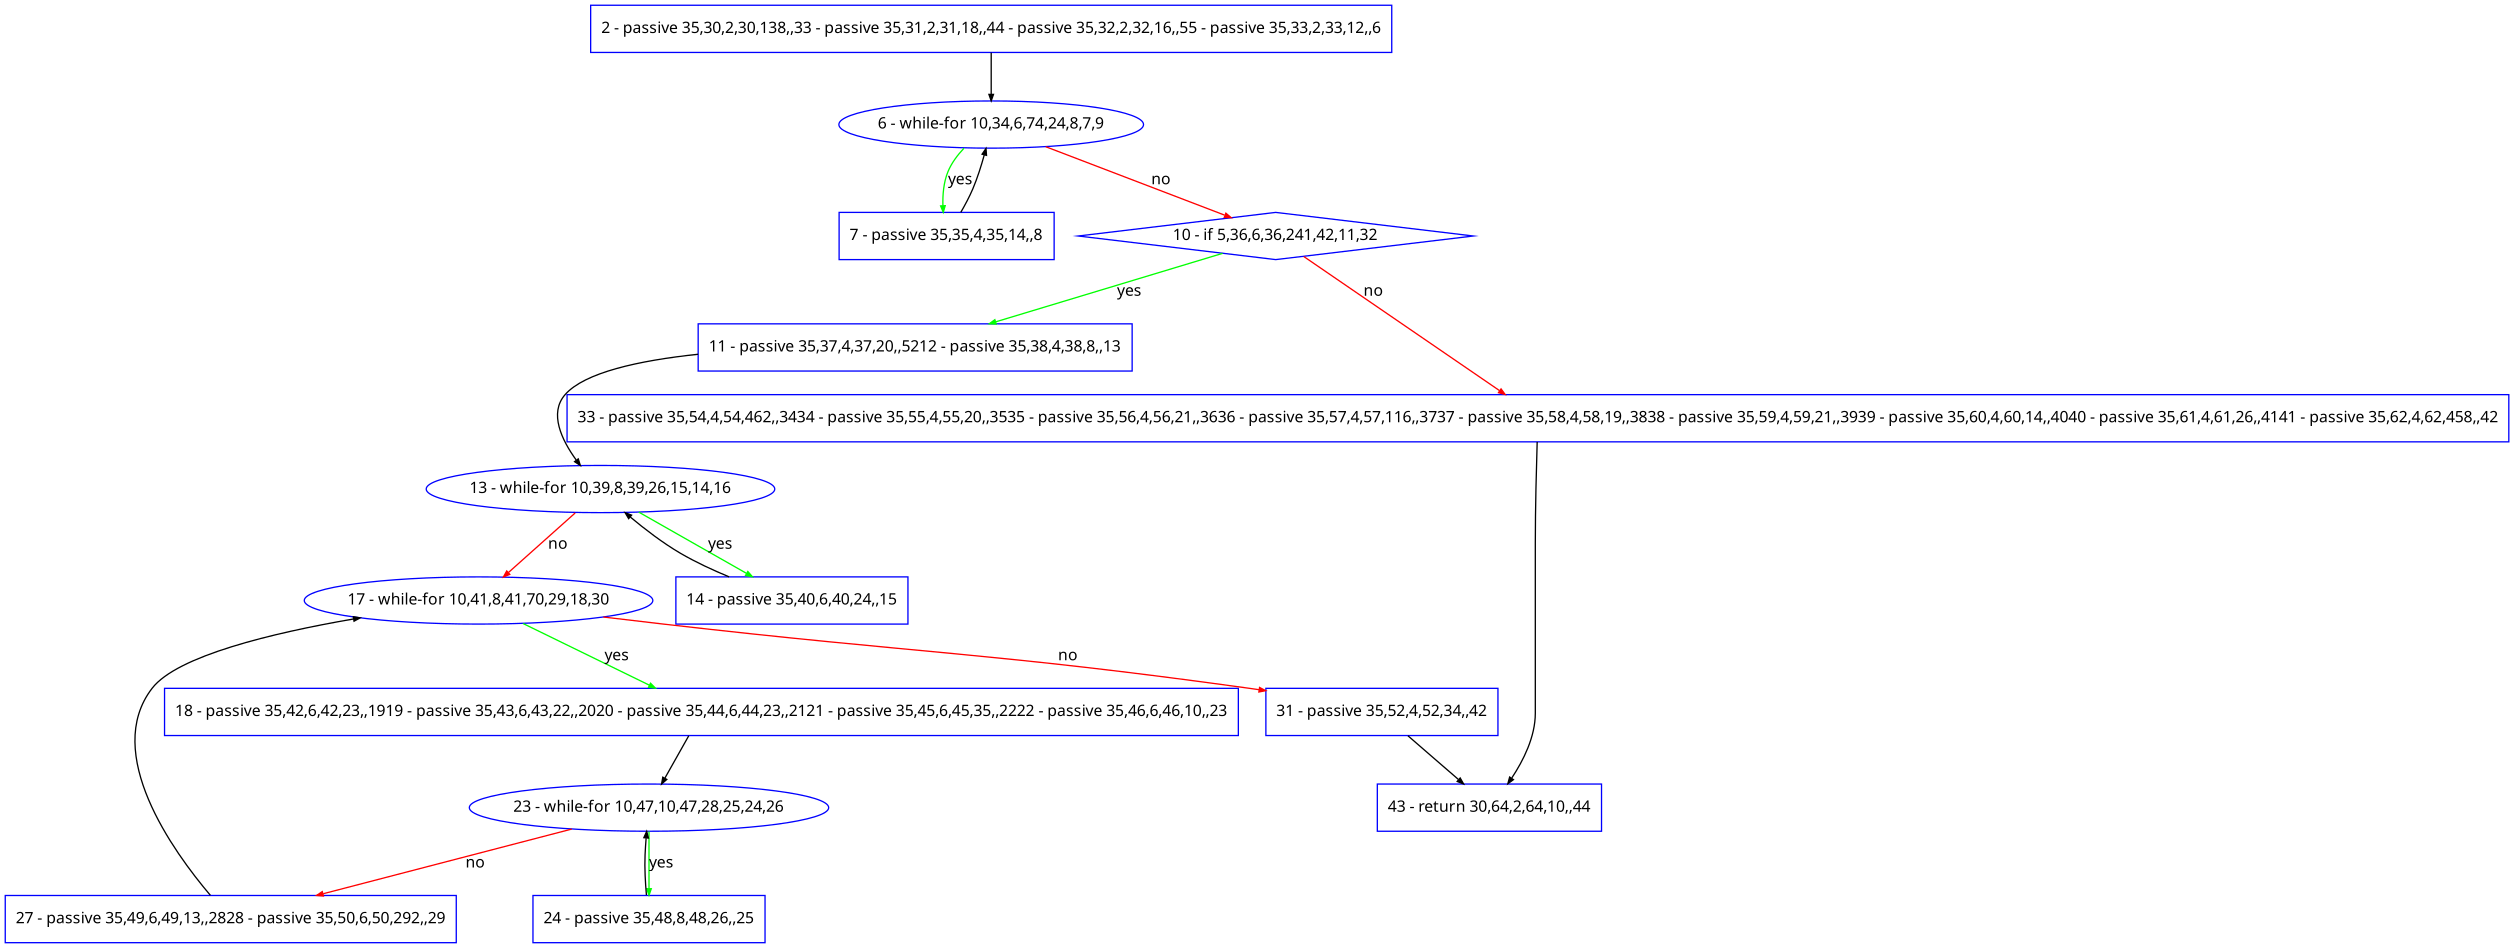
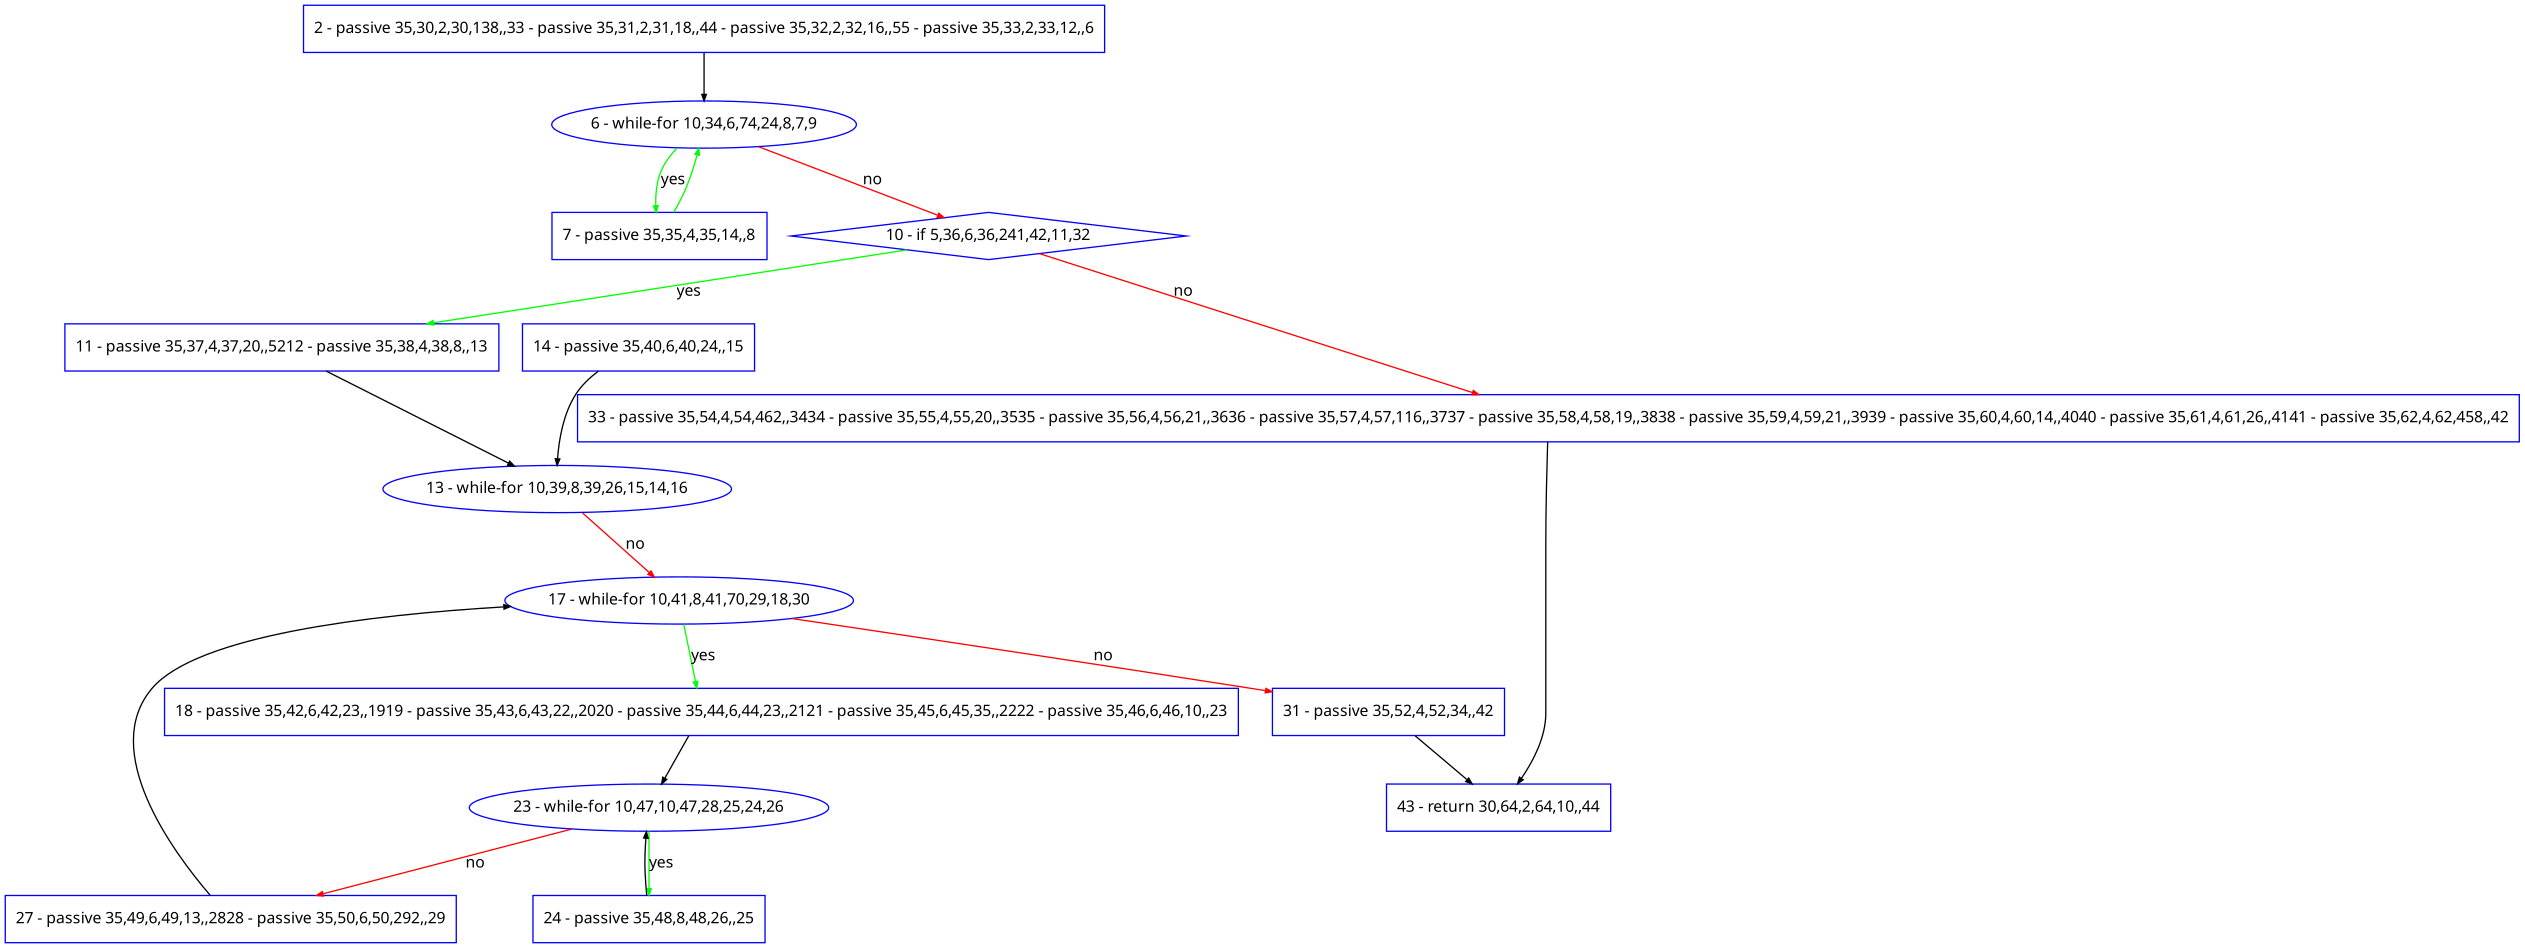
(975, 185) -> (687, 185)
(693, 543) -> none
